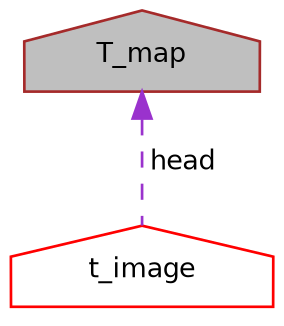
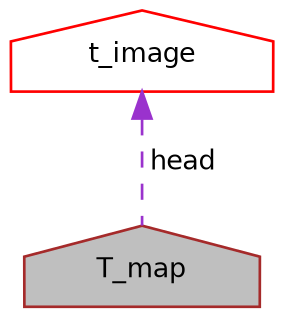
(142, 172) -> (142, 172)
